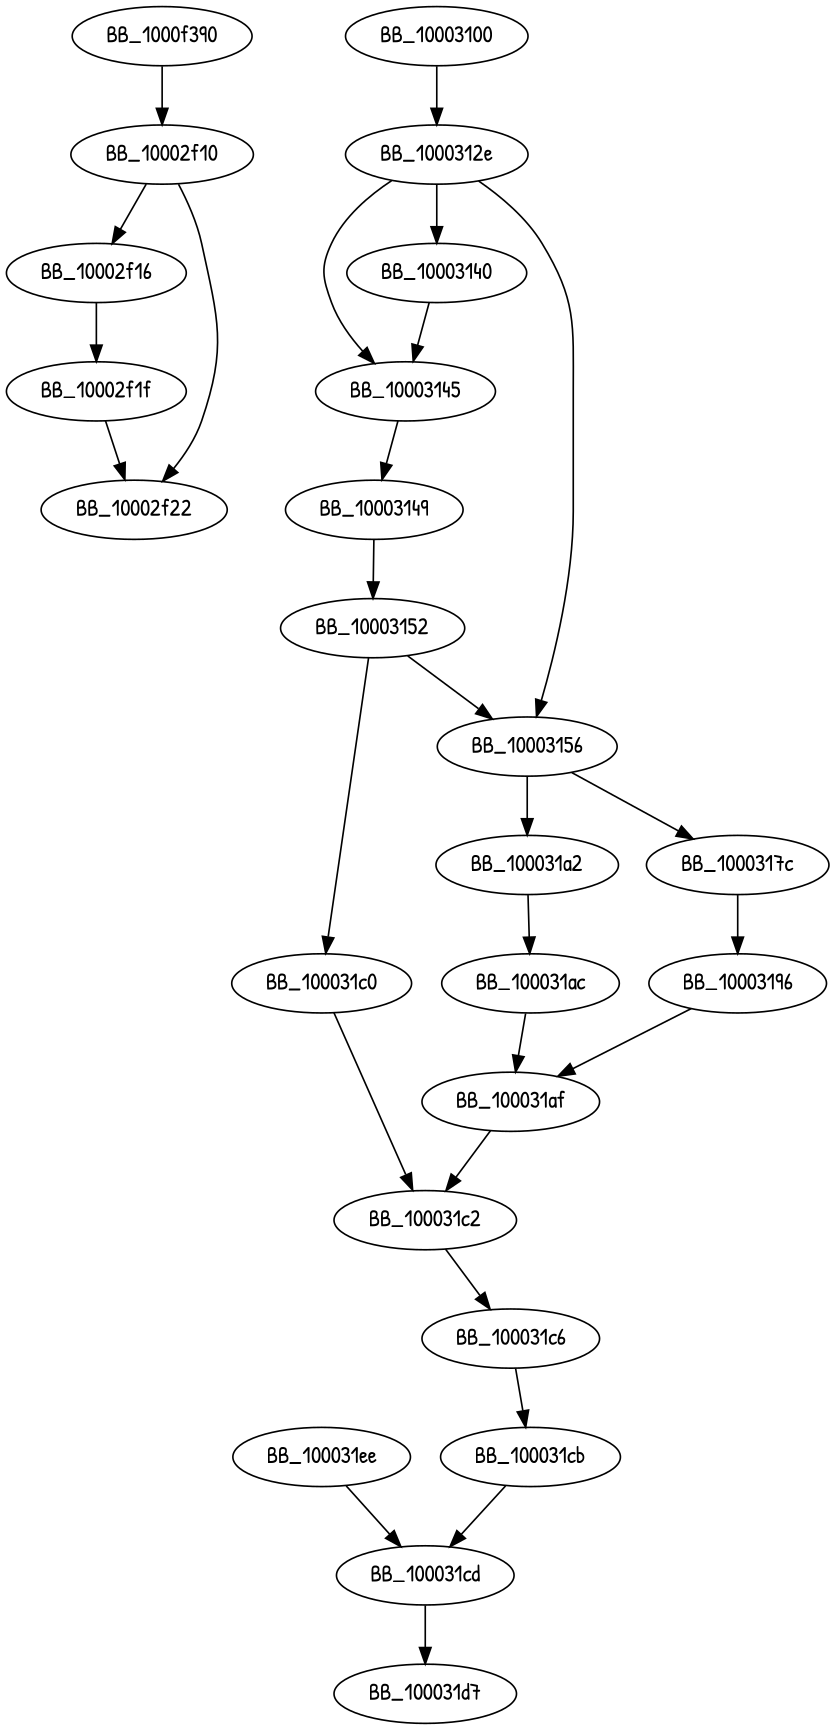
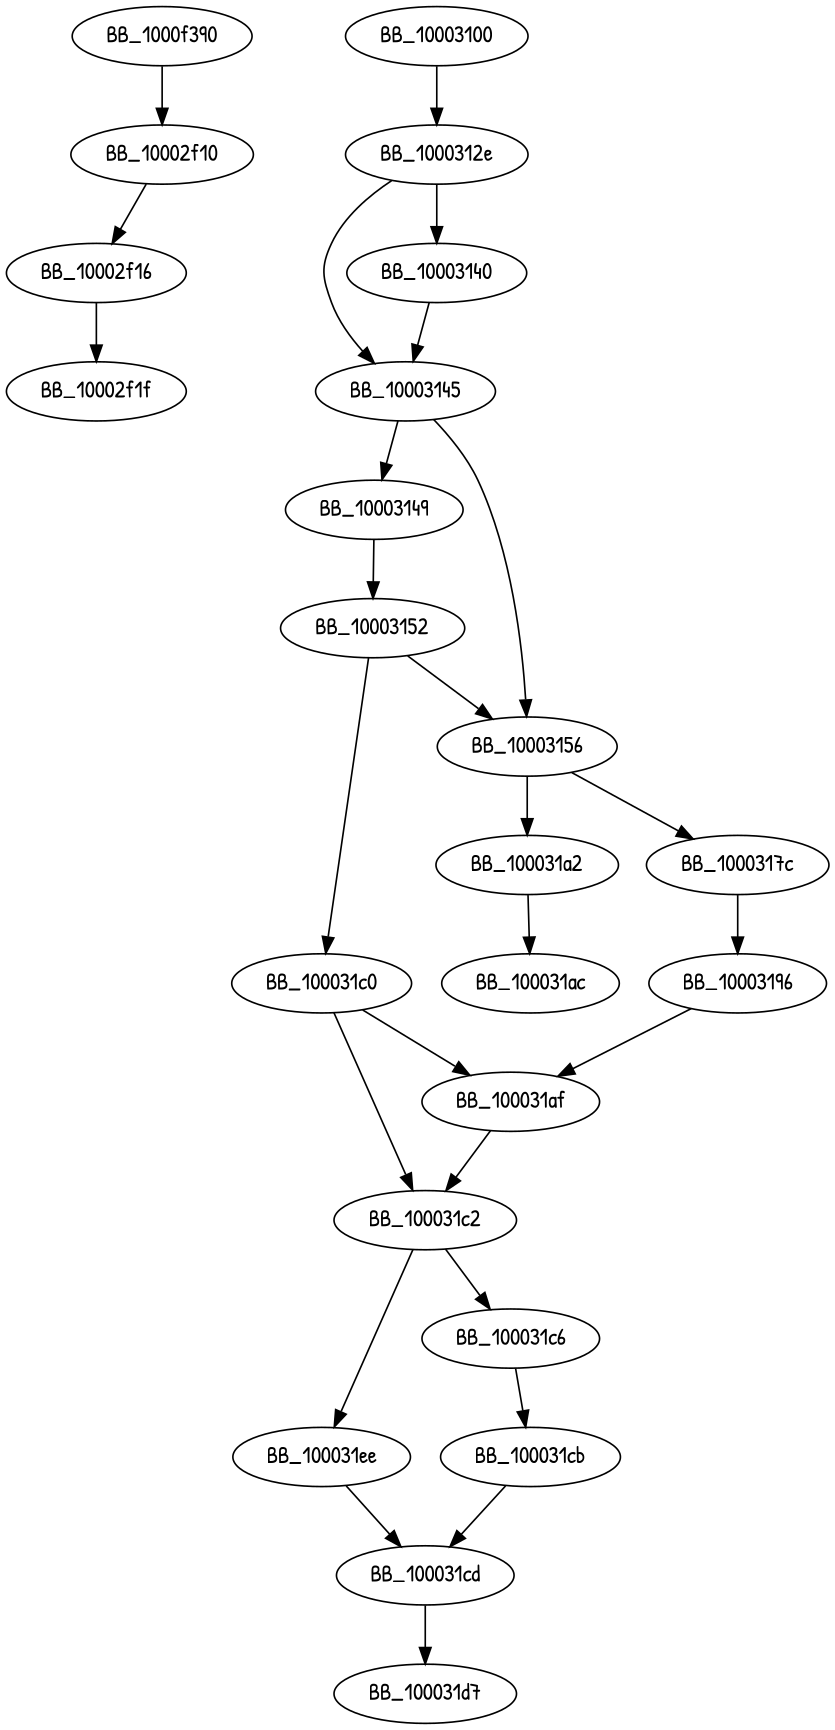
(573, 426) -> (503, 551)
(134, 510) -> none
(522, 1035) -> (409, 1038)
none -> (377, 1330)
